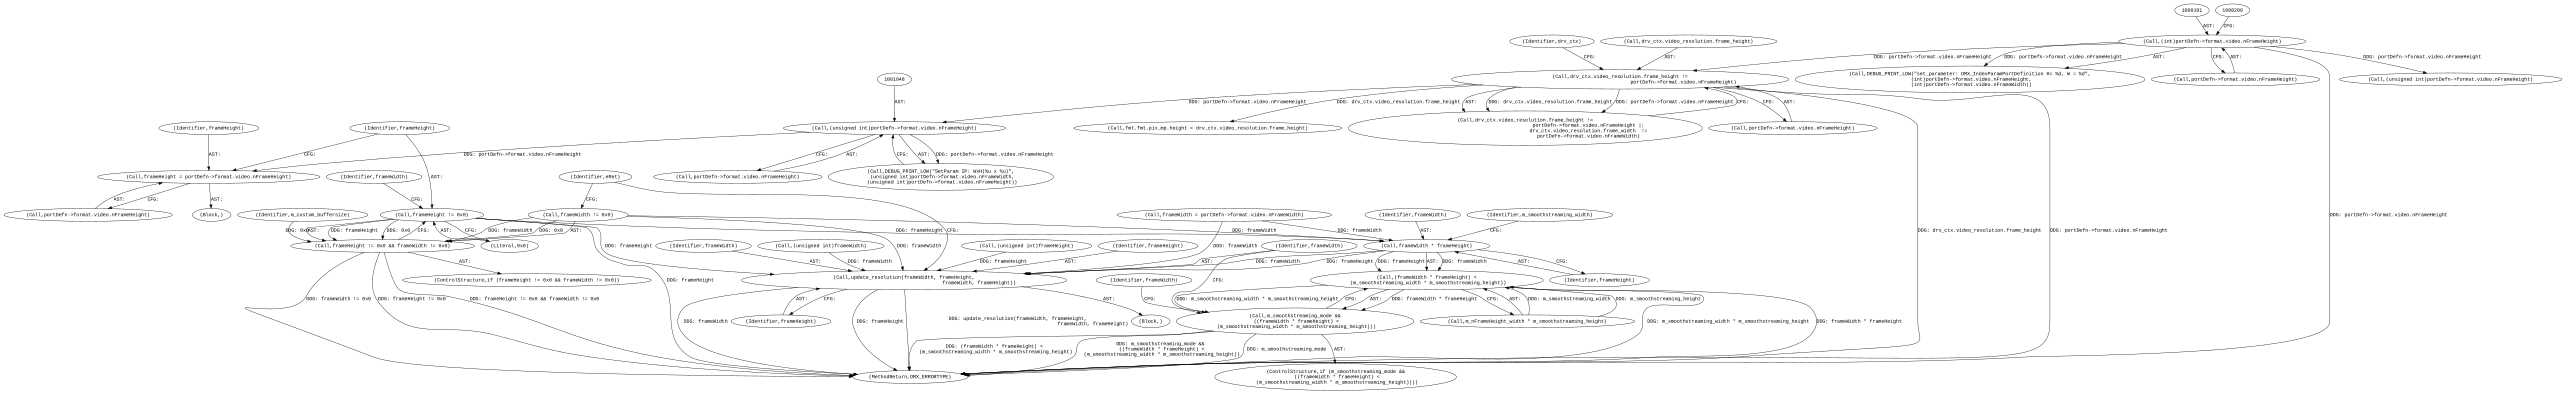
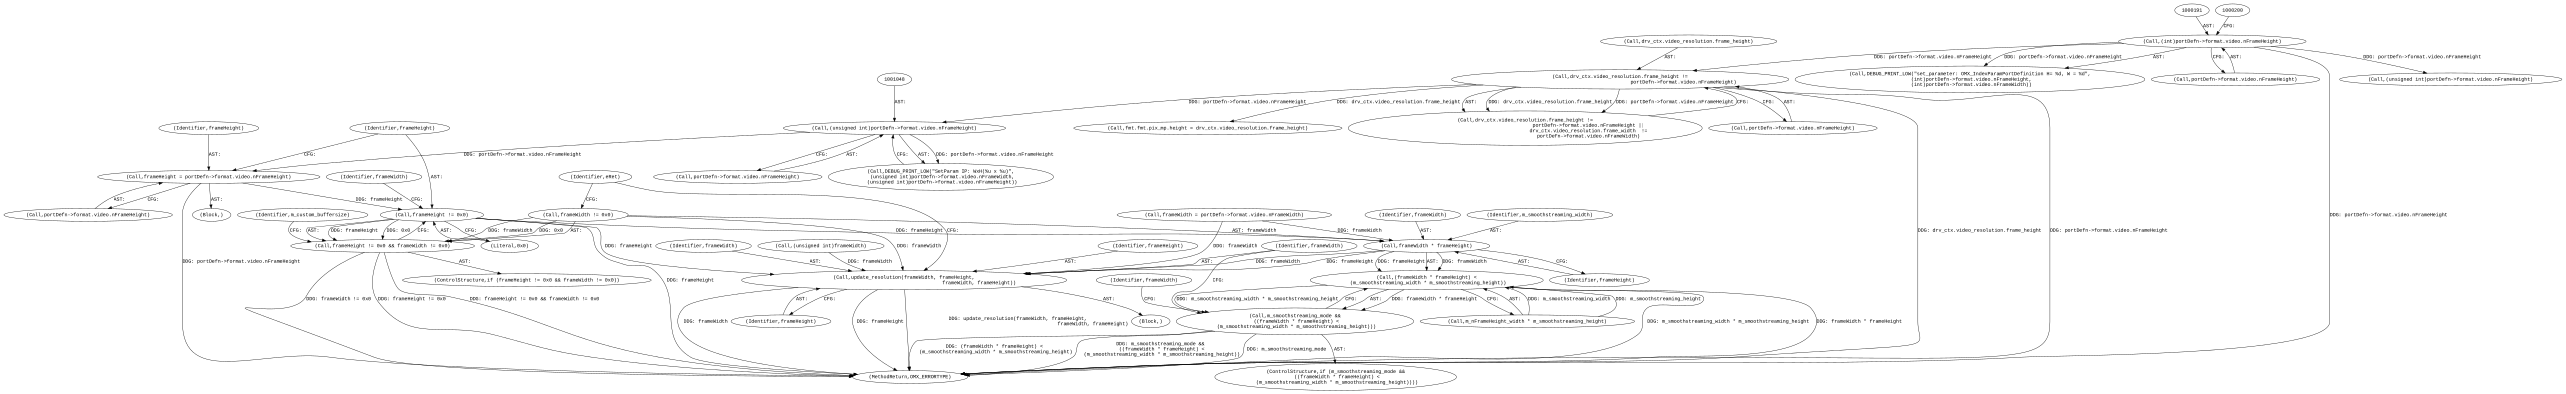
(1552, 41) -> none
none -> (320, 196)
(297, 230) -> (297, 230)
(1254, 230) -> (1254, 230)
(1497, 230) -> (1497, 230)
(1027, 246) -> none
none -> (390, 363)
